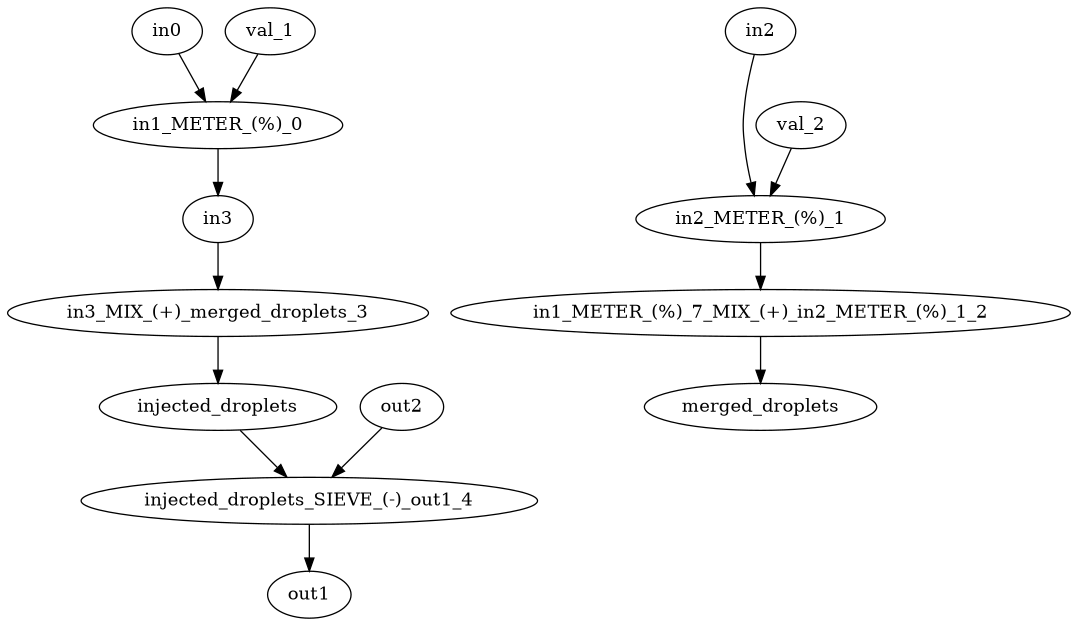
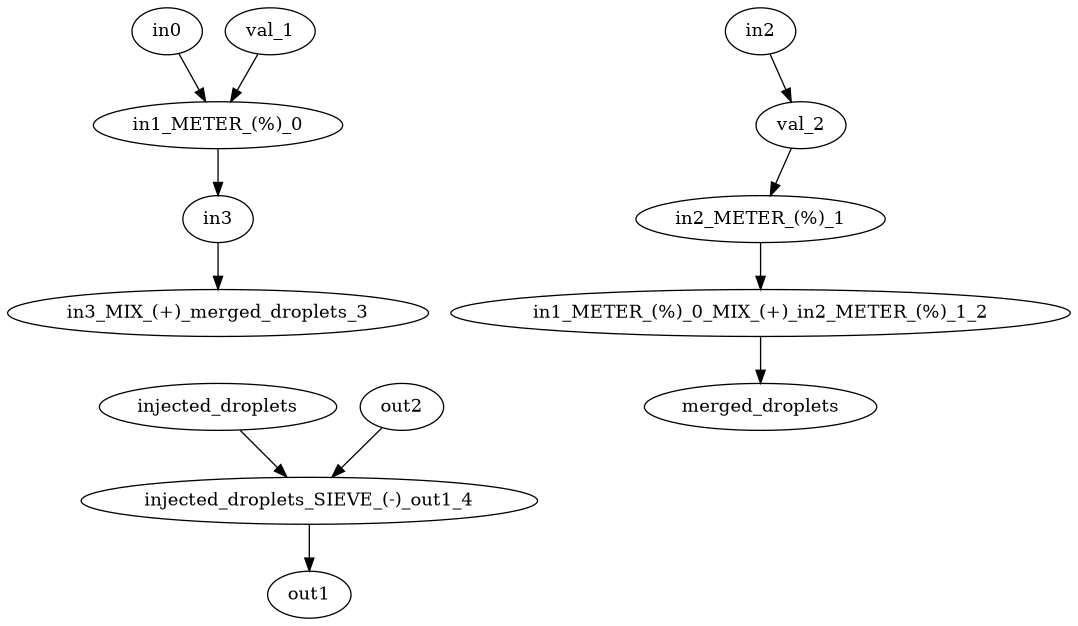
(743, 119) -> (778, 72)
(761, 313) -> (761, 313)
(218, 354) -> none
